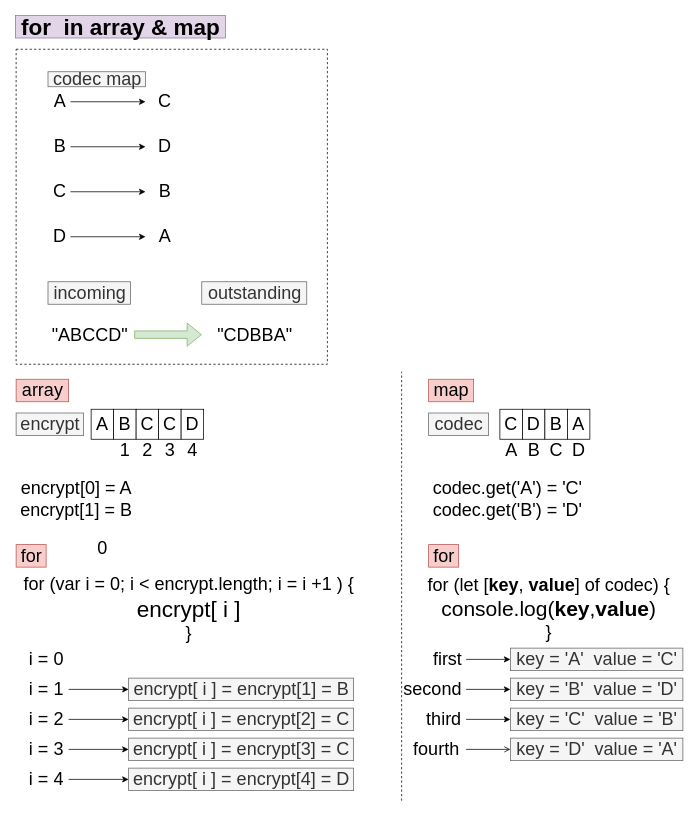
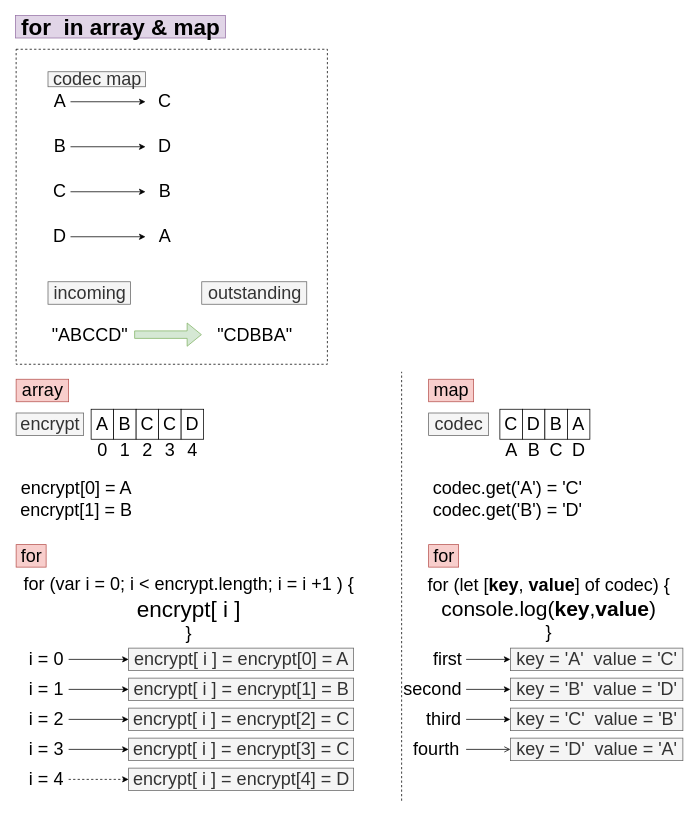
(102, 548) -> (102, 450)
none -> (96, 659)
none -> (241, 659)
(96, 779) -> (96, 779)
